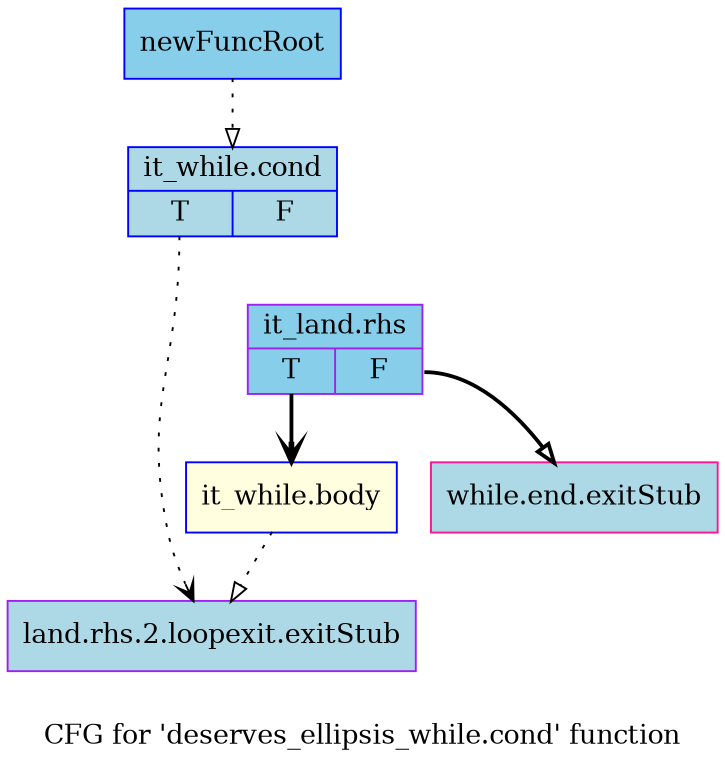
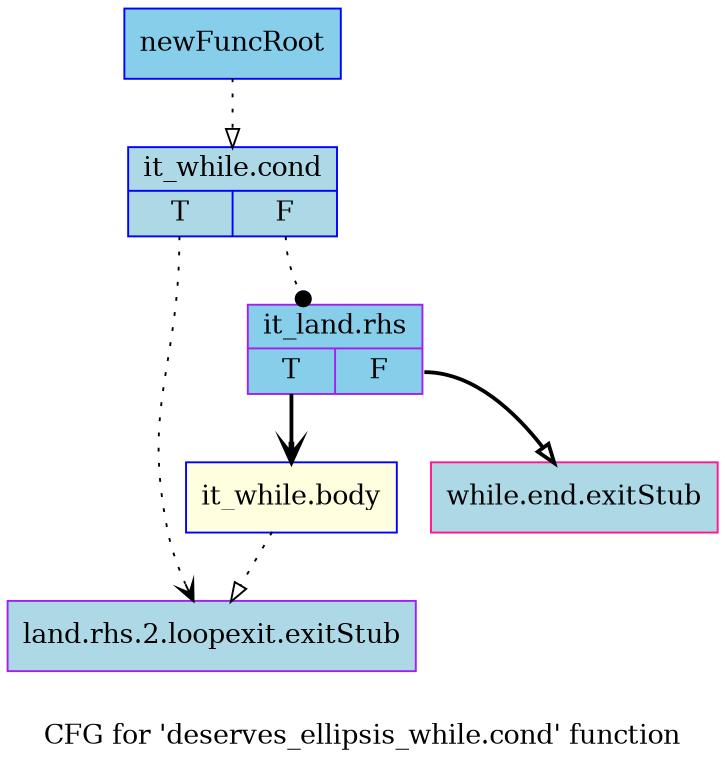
none -> (290, 265)
